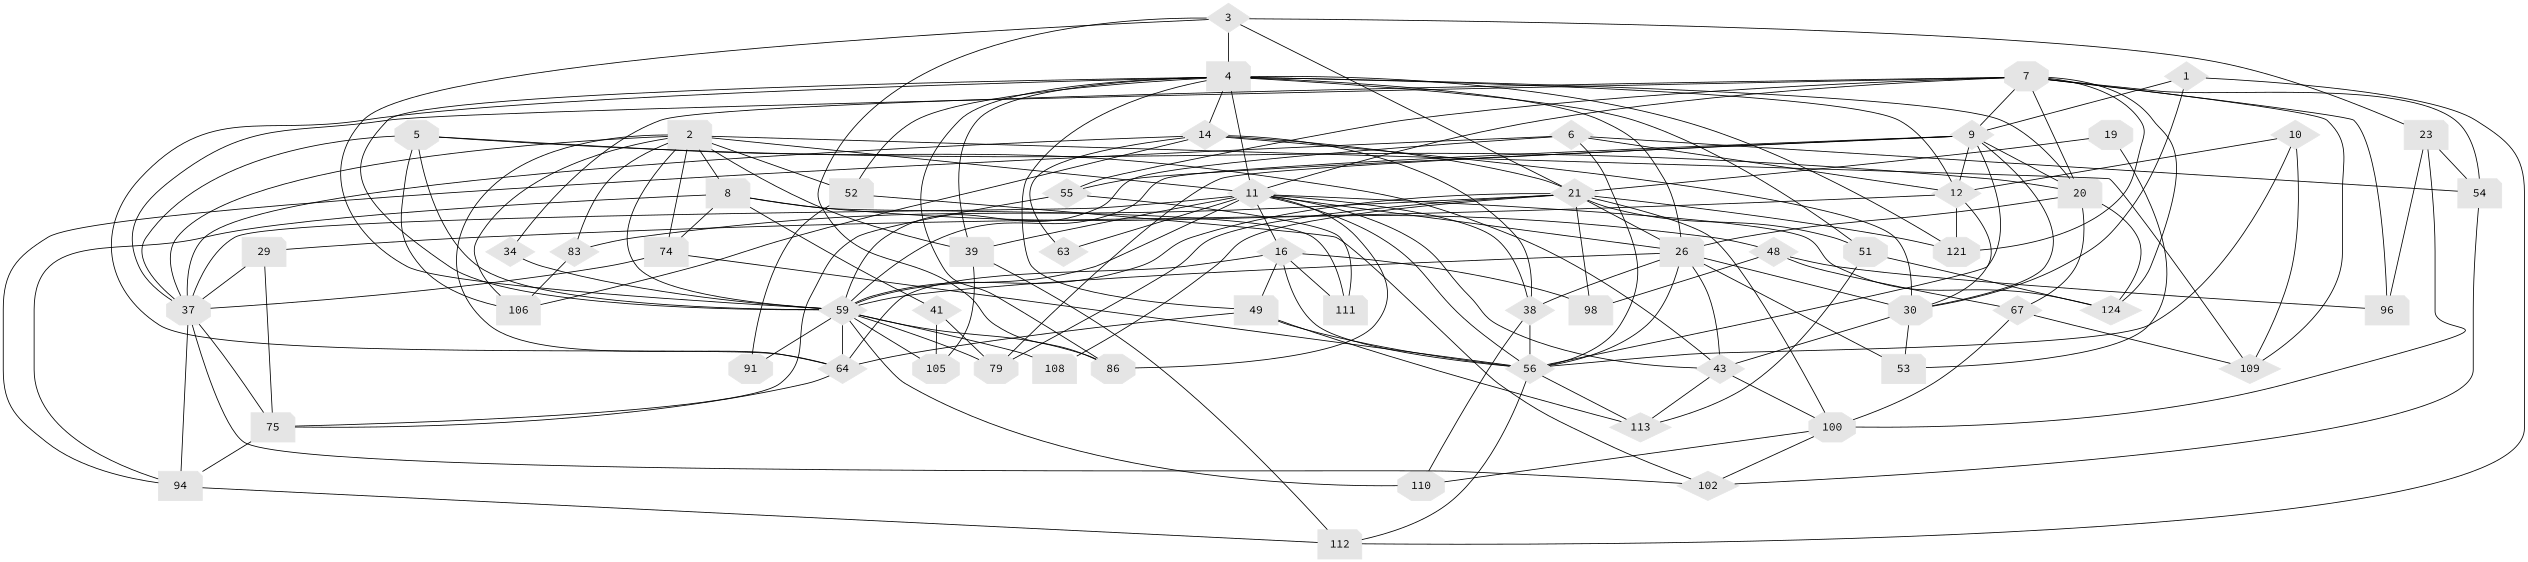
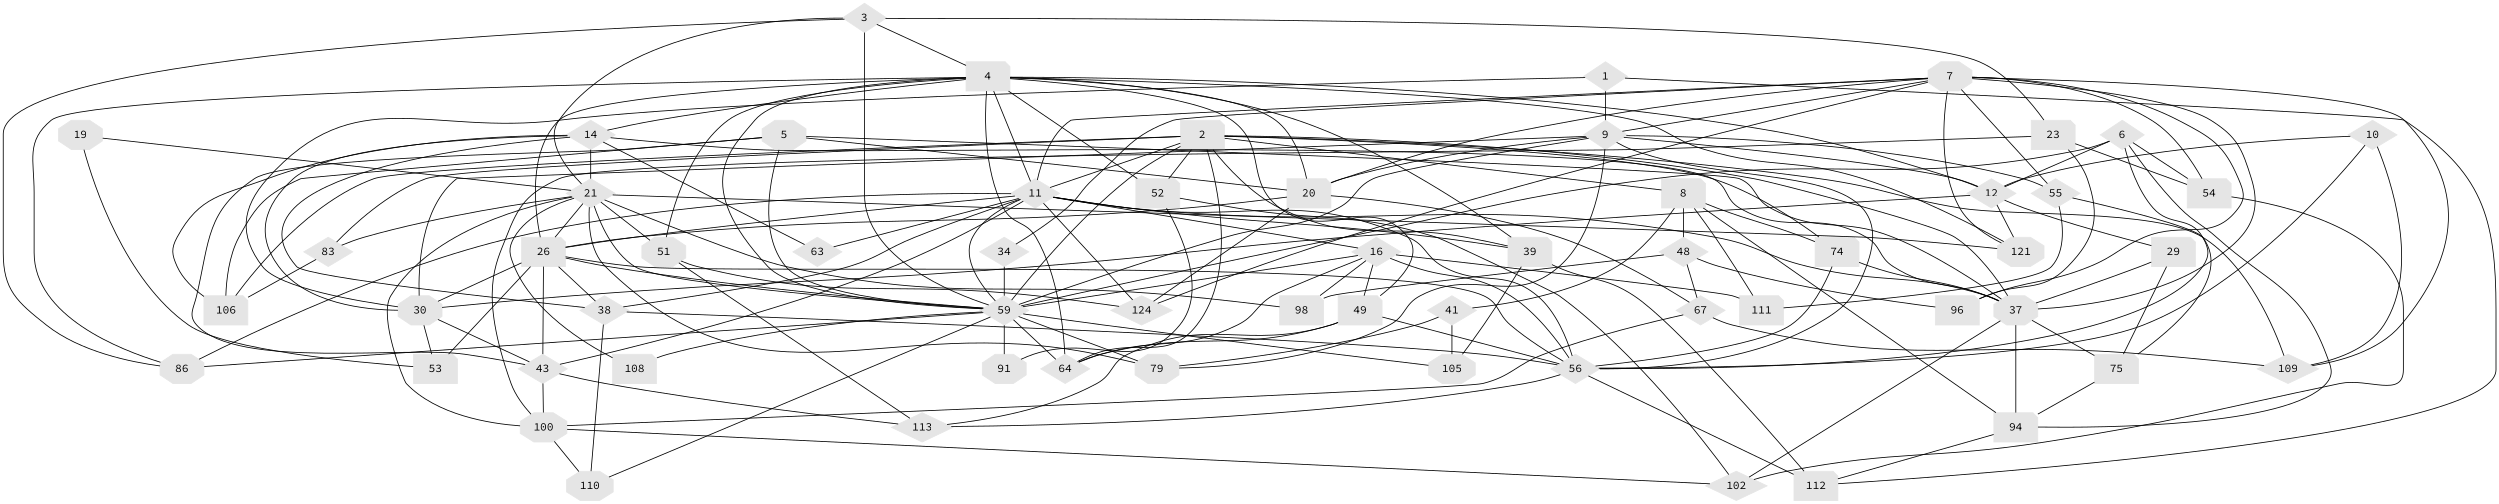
none -> (1199, 280)
(564, 418) -> none
